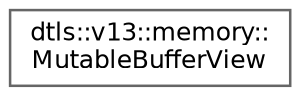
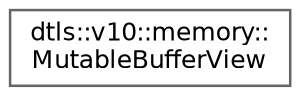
(150, 48) -> (150, 48)
